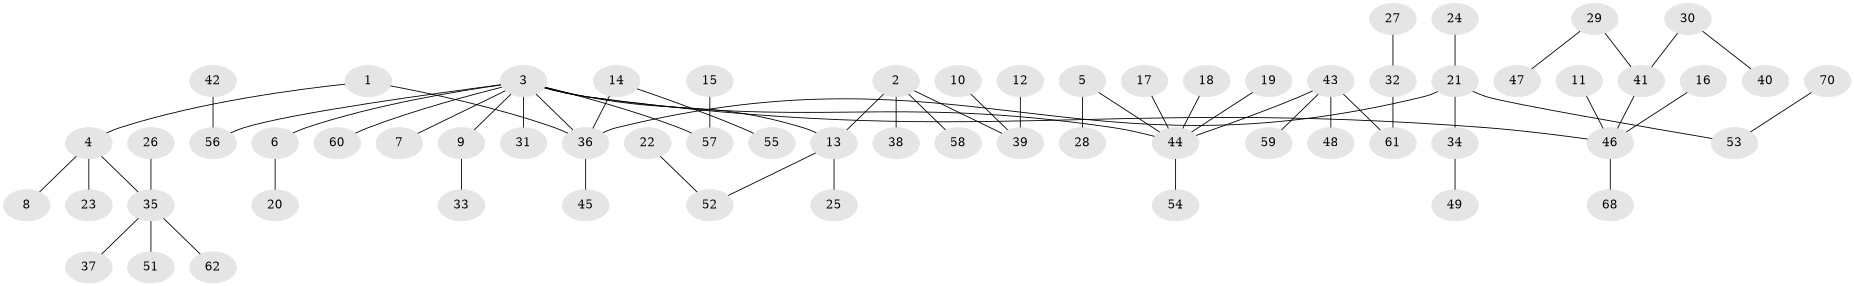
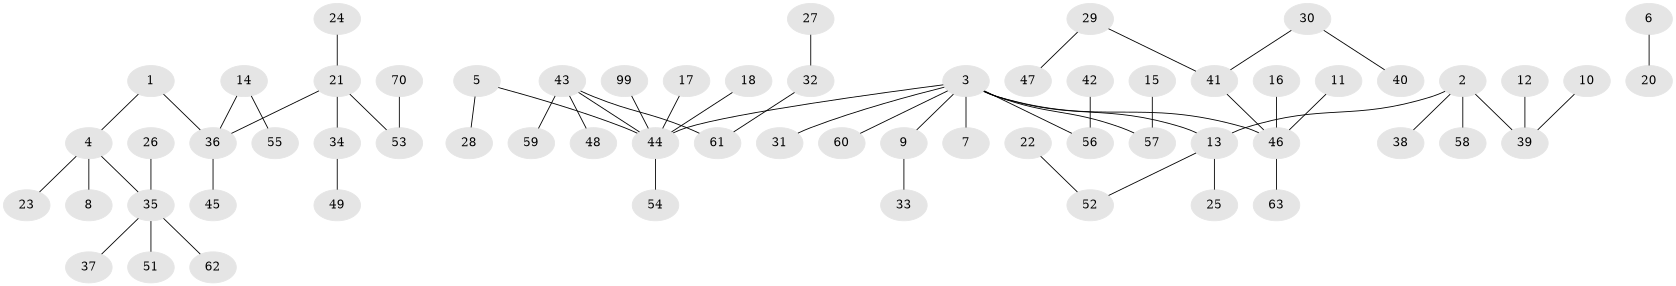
(1269, 81) -> (624, 81)
(380, 107) -> none
(554, 112) -> none
(1610, 205) -> (1276, 205)
